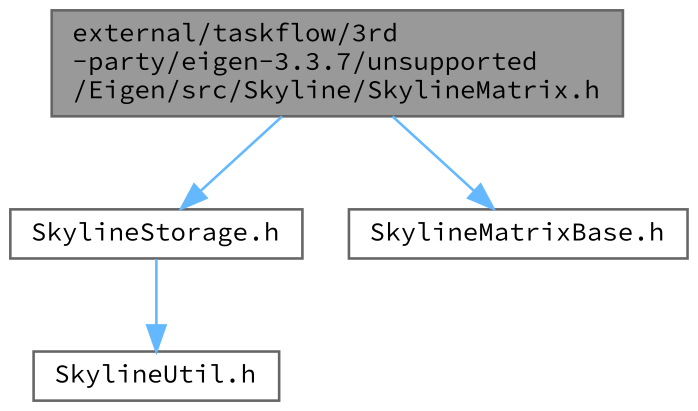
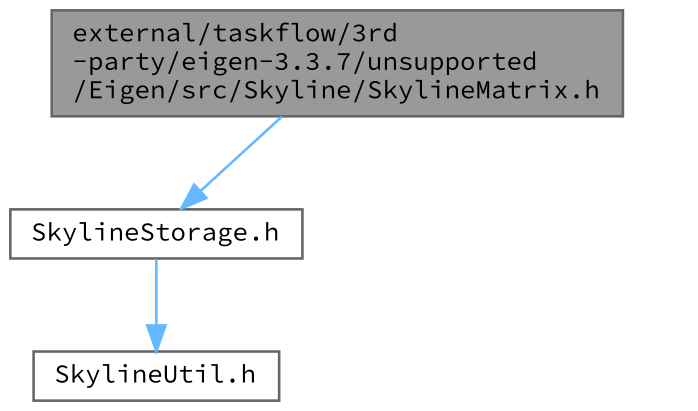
(518, 234) -> none
